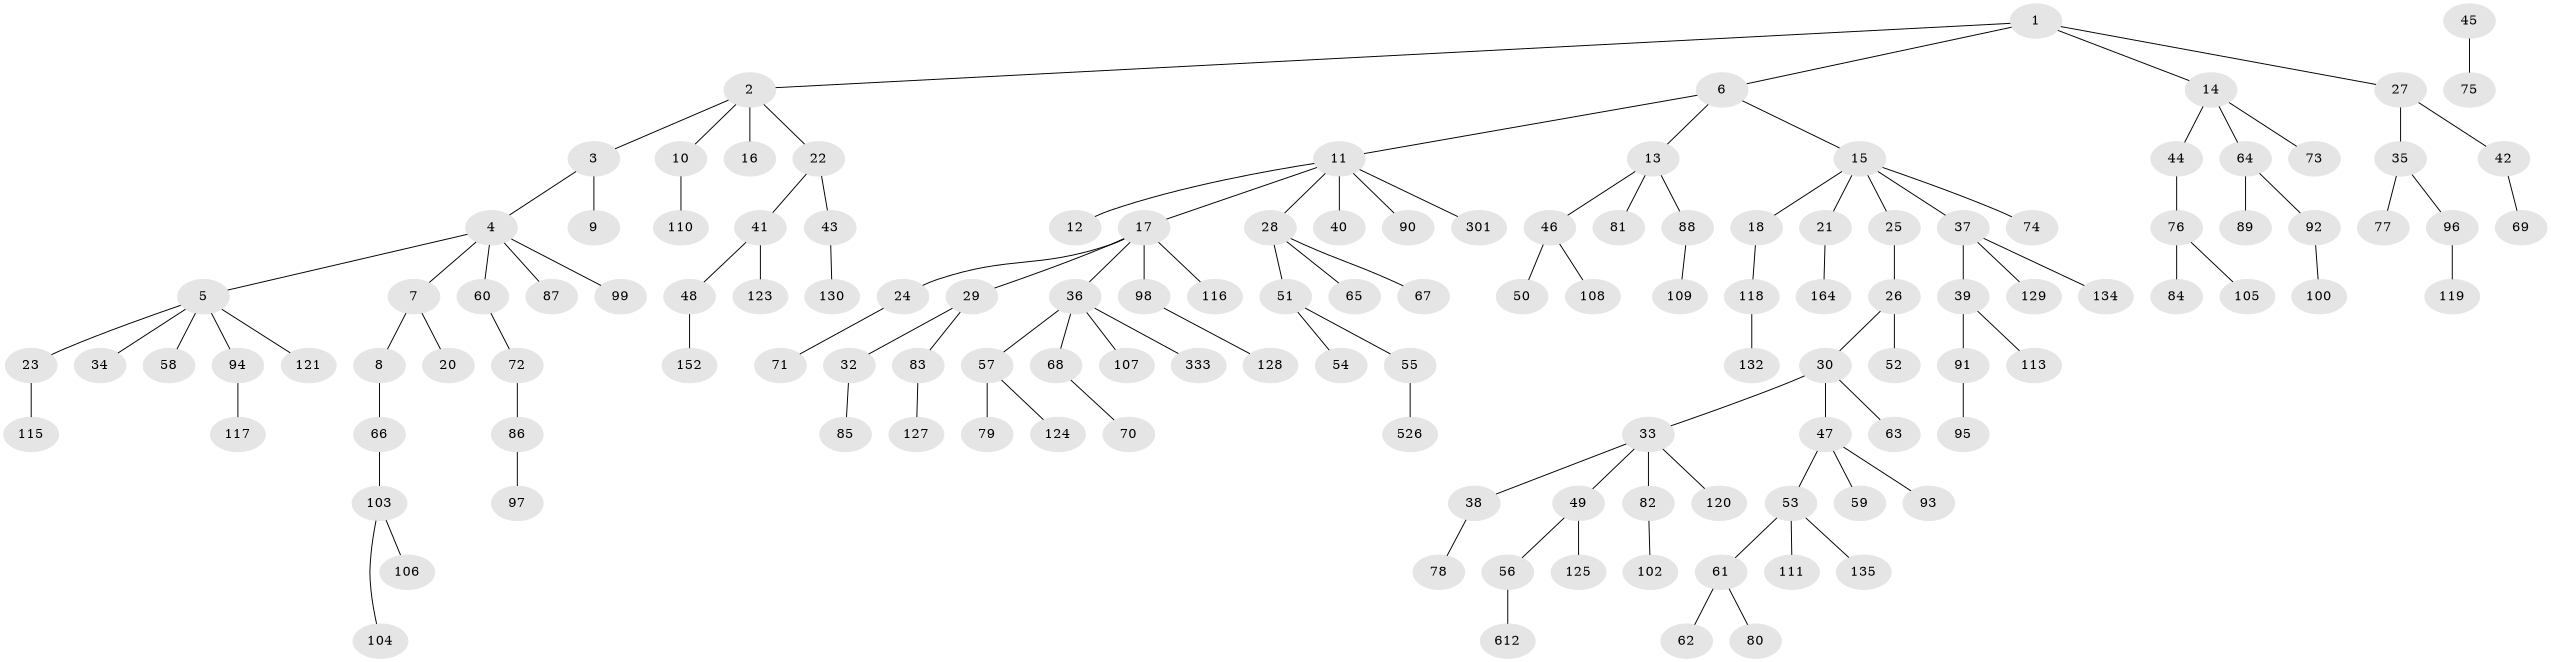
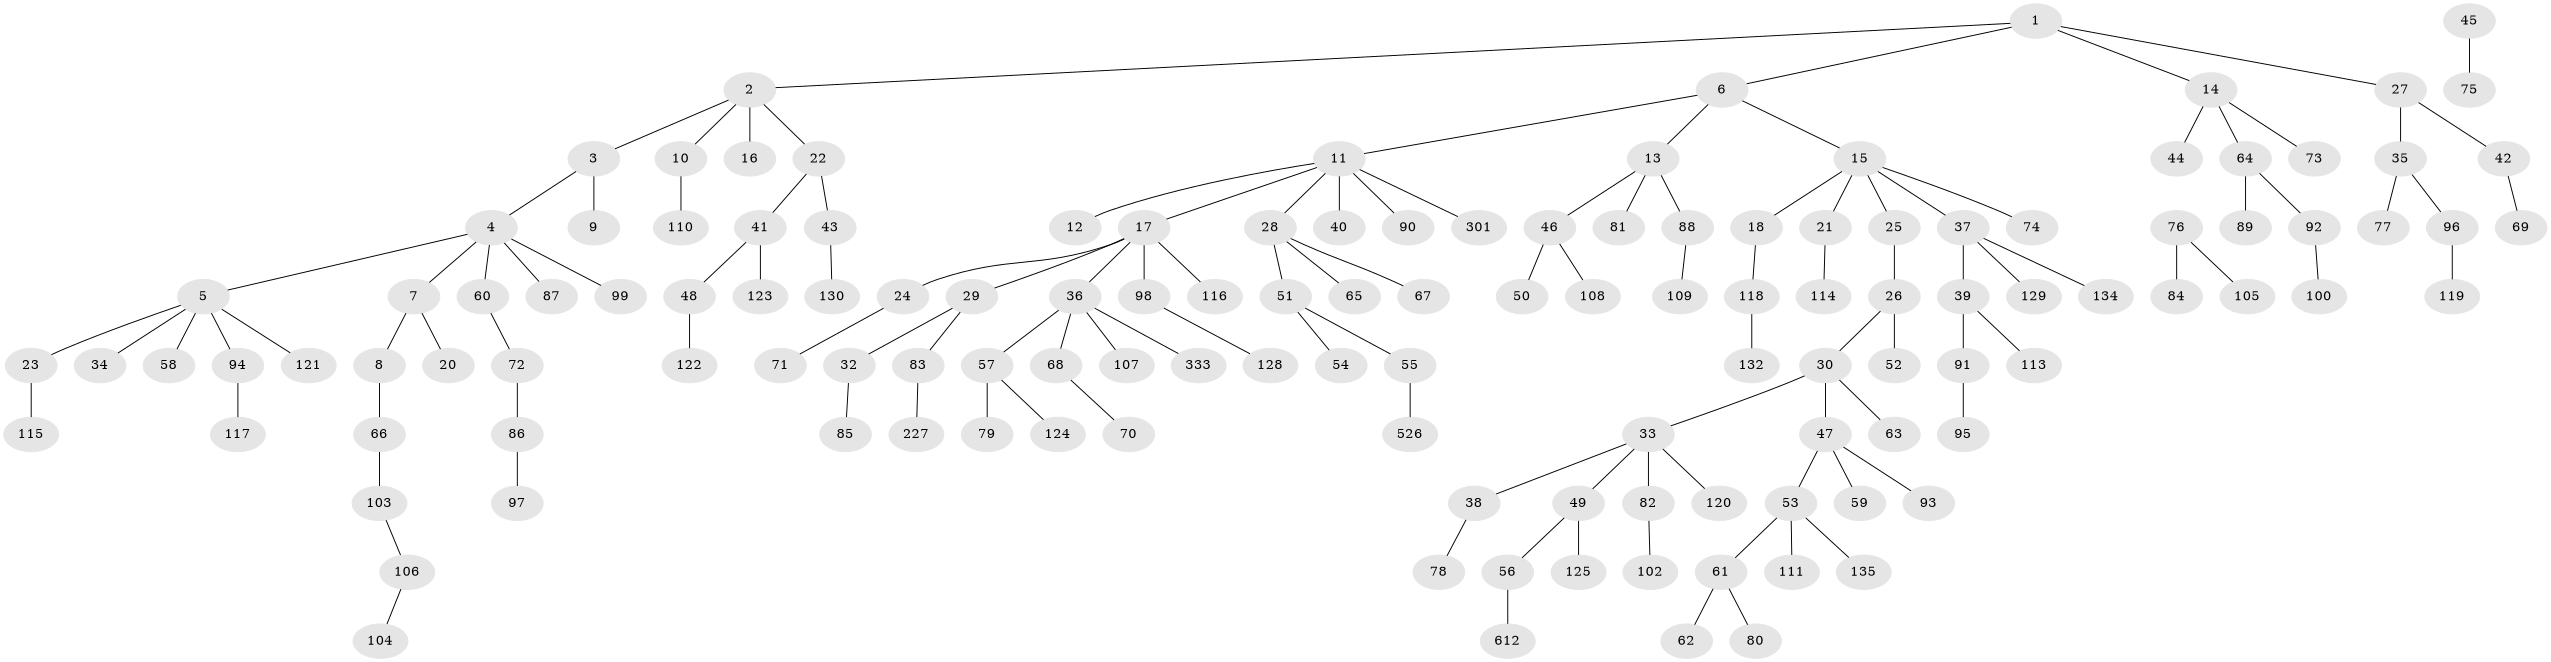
(2177, 193) -> none
(1824, 297) -> (1824, 297)
(690, 366) -> (690, 366)
(916, 434) -> (916, 434)
(370, 572) -> (394, 607)
